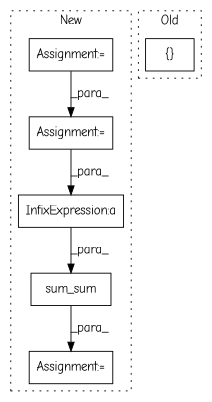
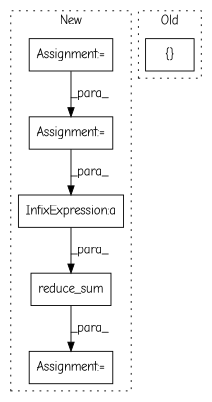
(71, 289) -> (71, 289)
